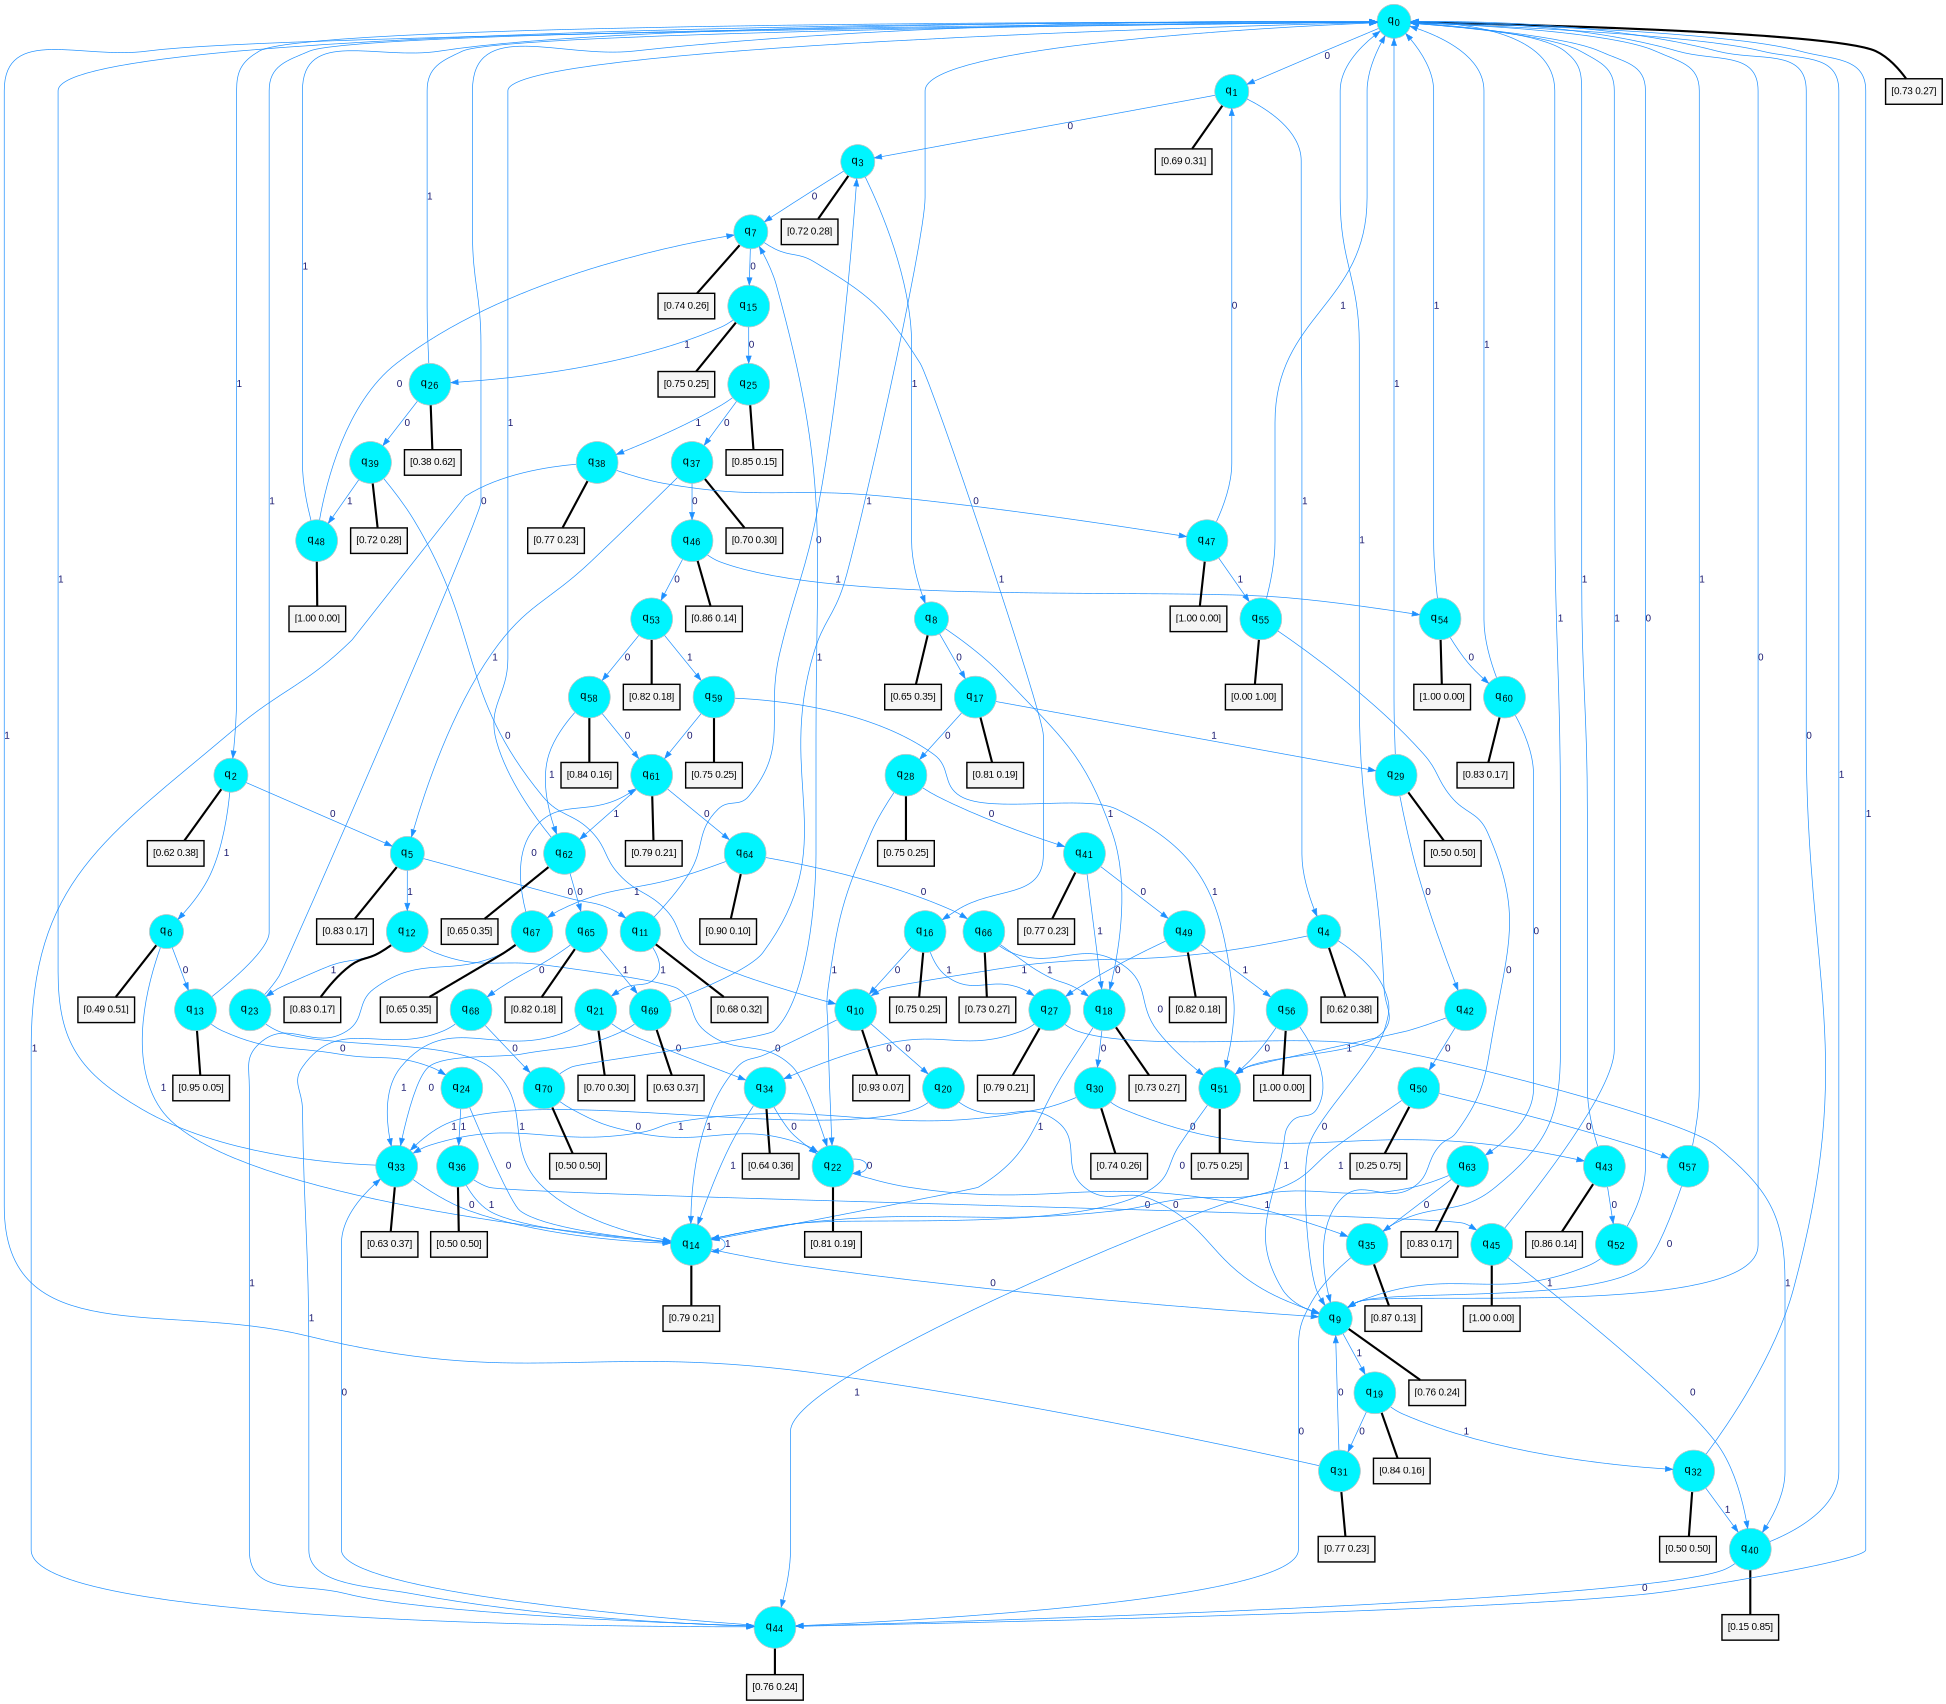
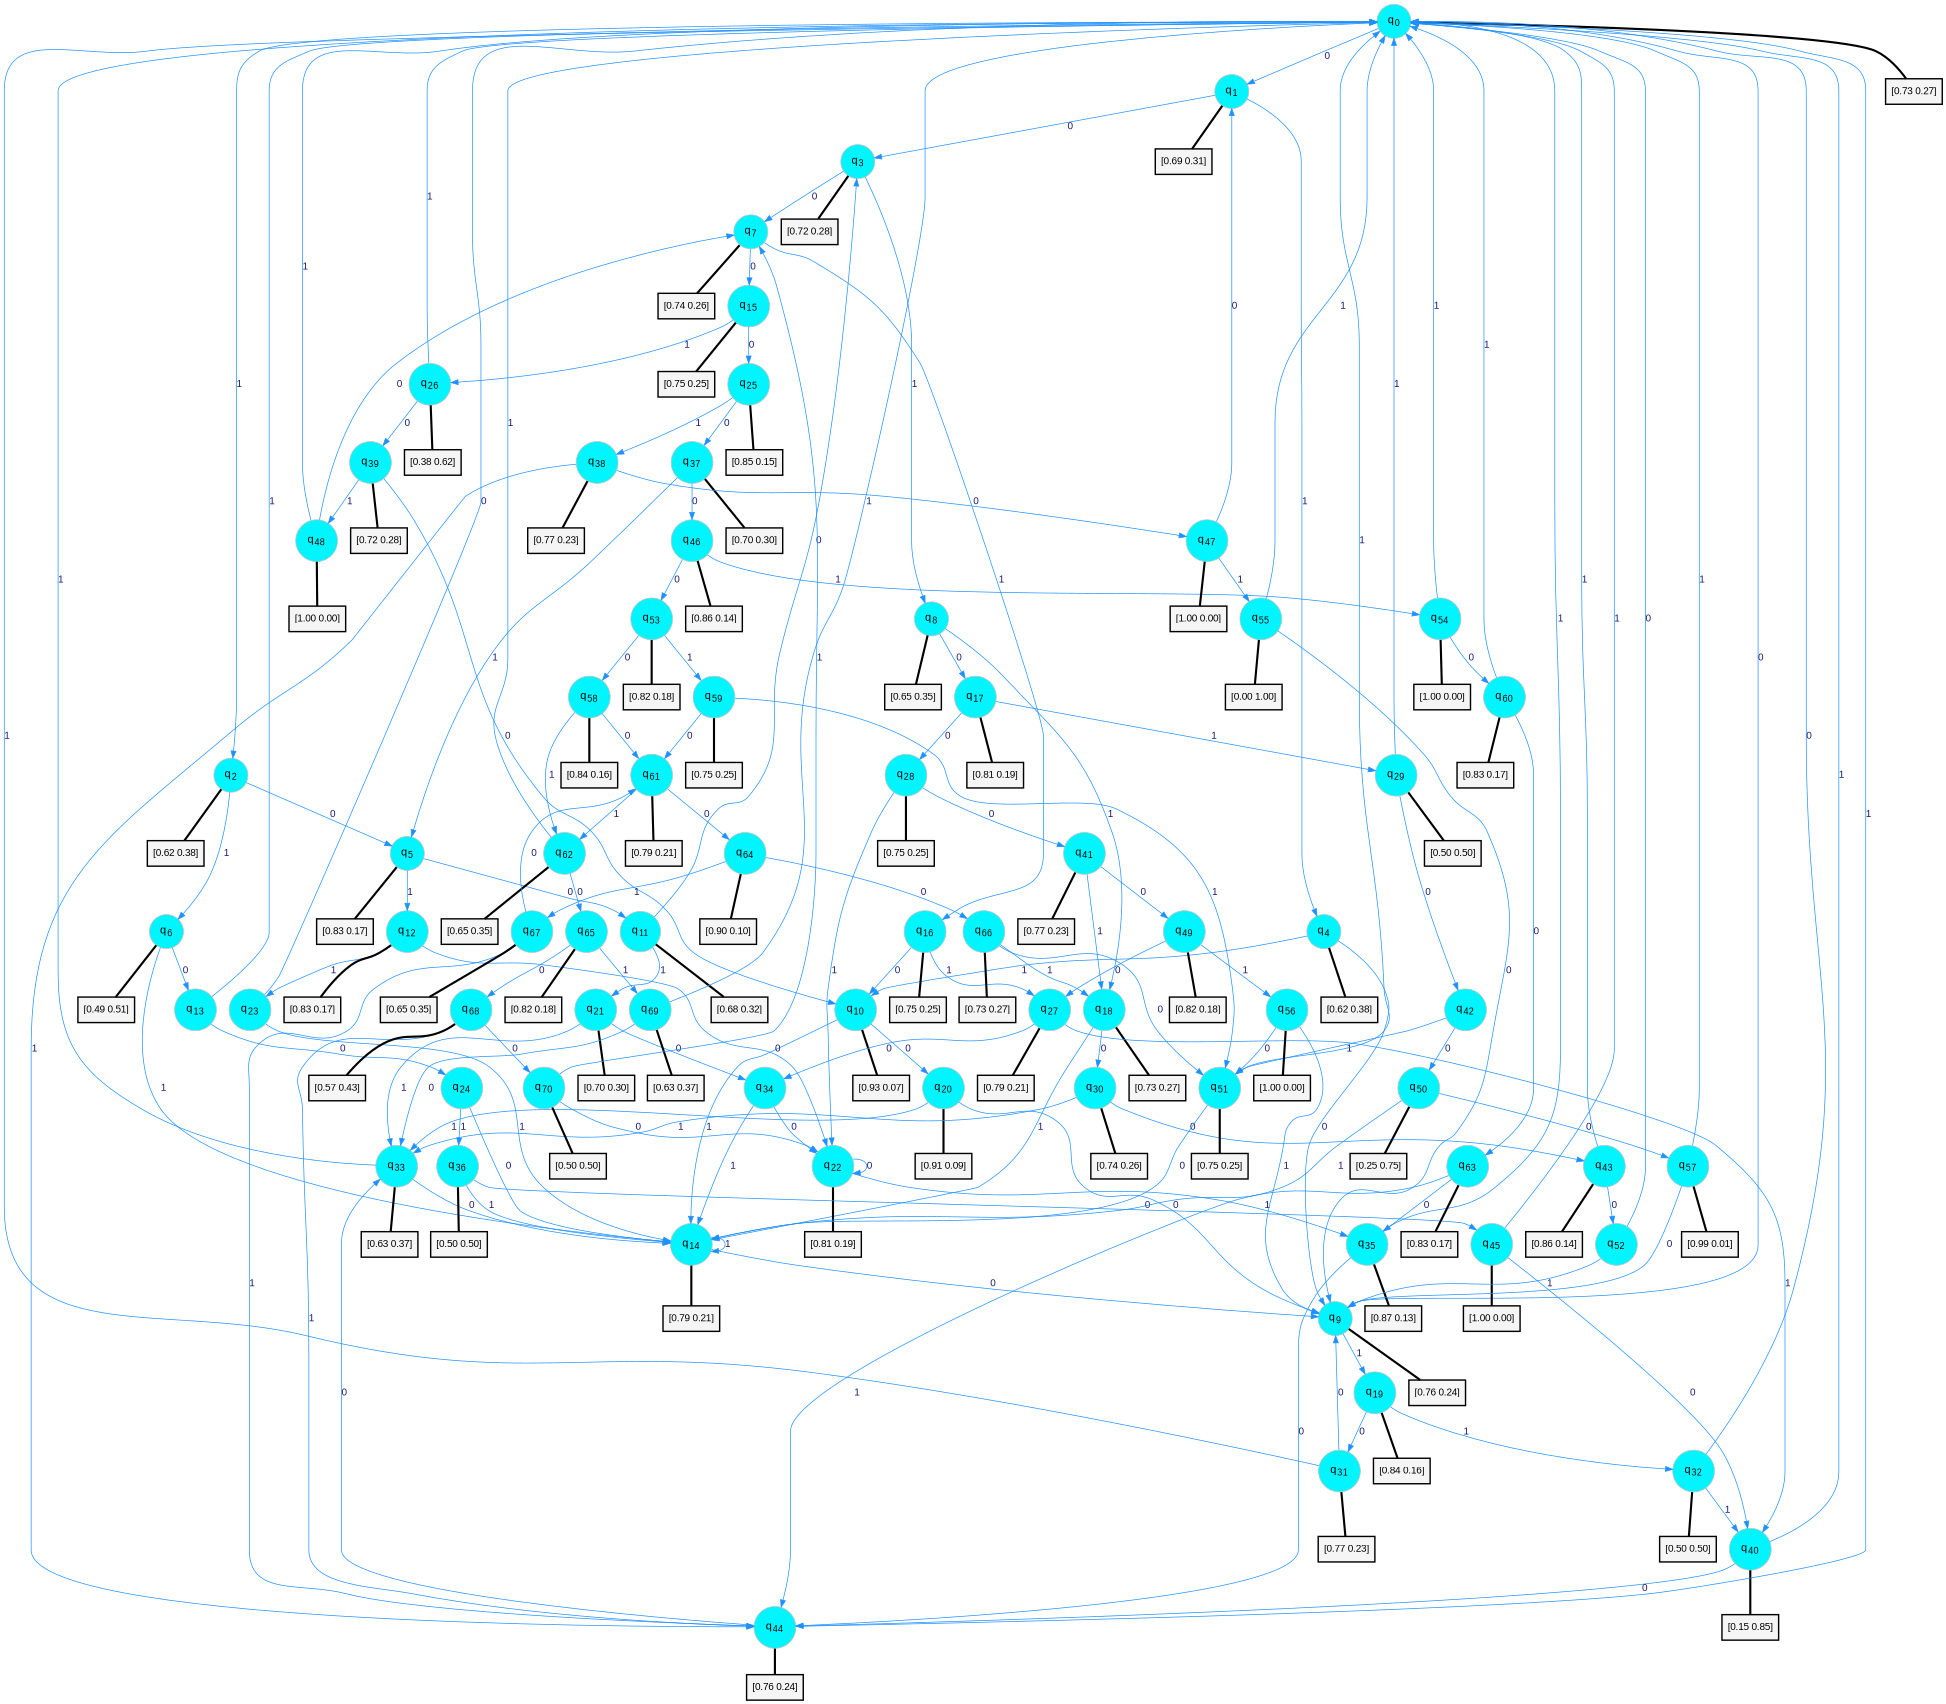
(201, 1088) -> none
none -> (337, 1088)
(771, 1166) -> none
none -> (944, 1166)
none -> (1710, 1244)
